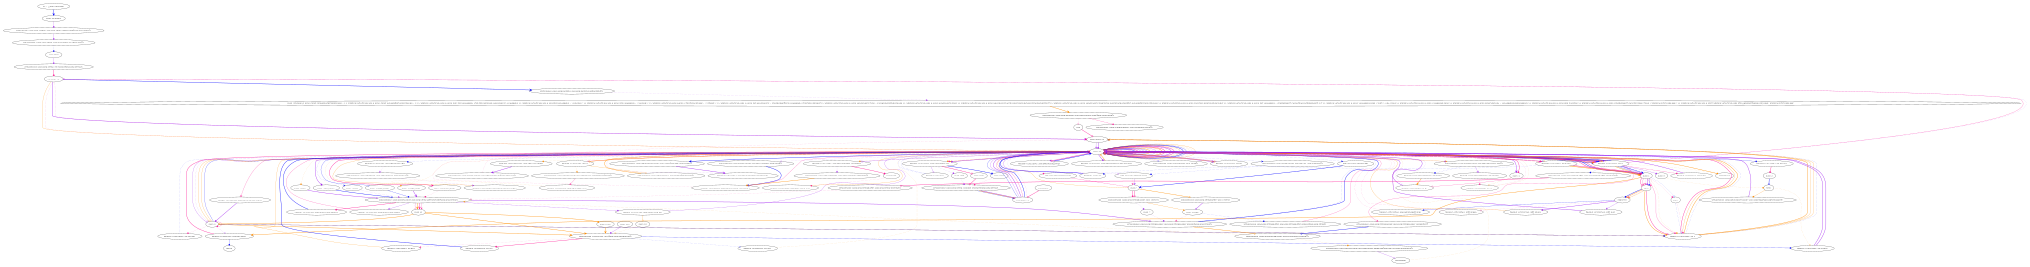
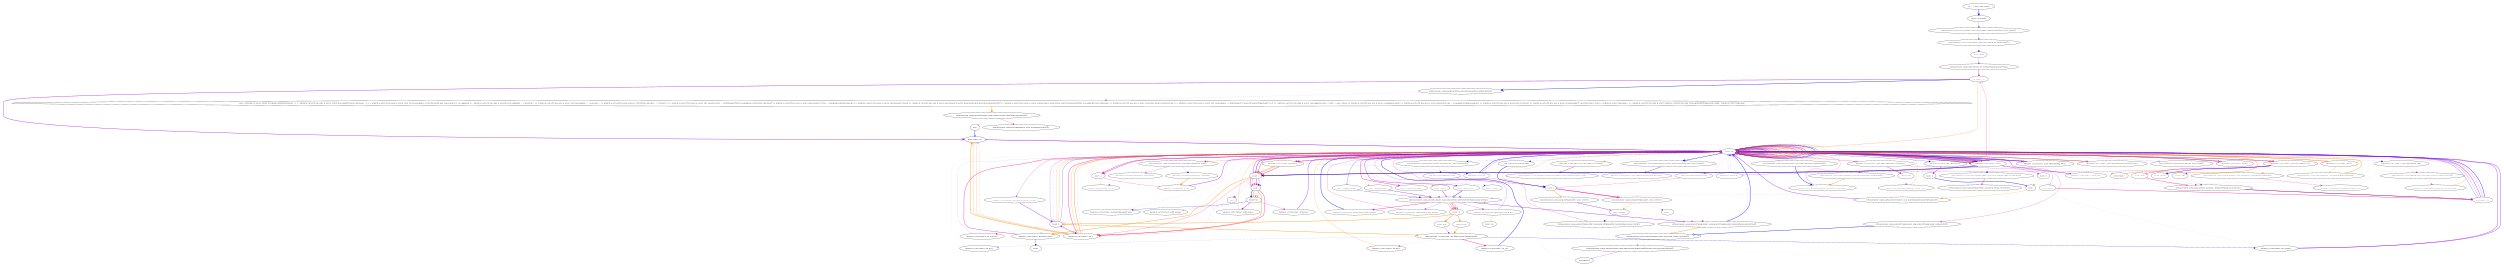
(1087, 133) -> (975, 133)
none -> (1985, 168)
(1016, 171) -> (1541, 164)
(501, 223) -> (1450, 218)
(394, 230) -> (1240, 230)
